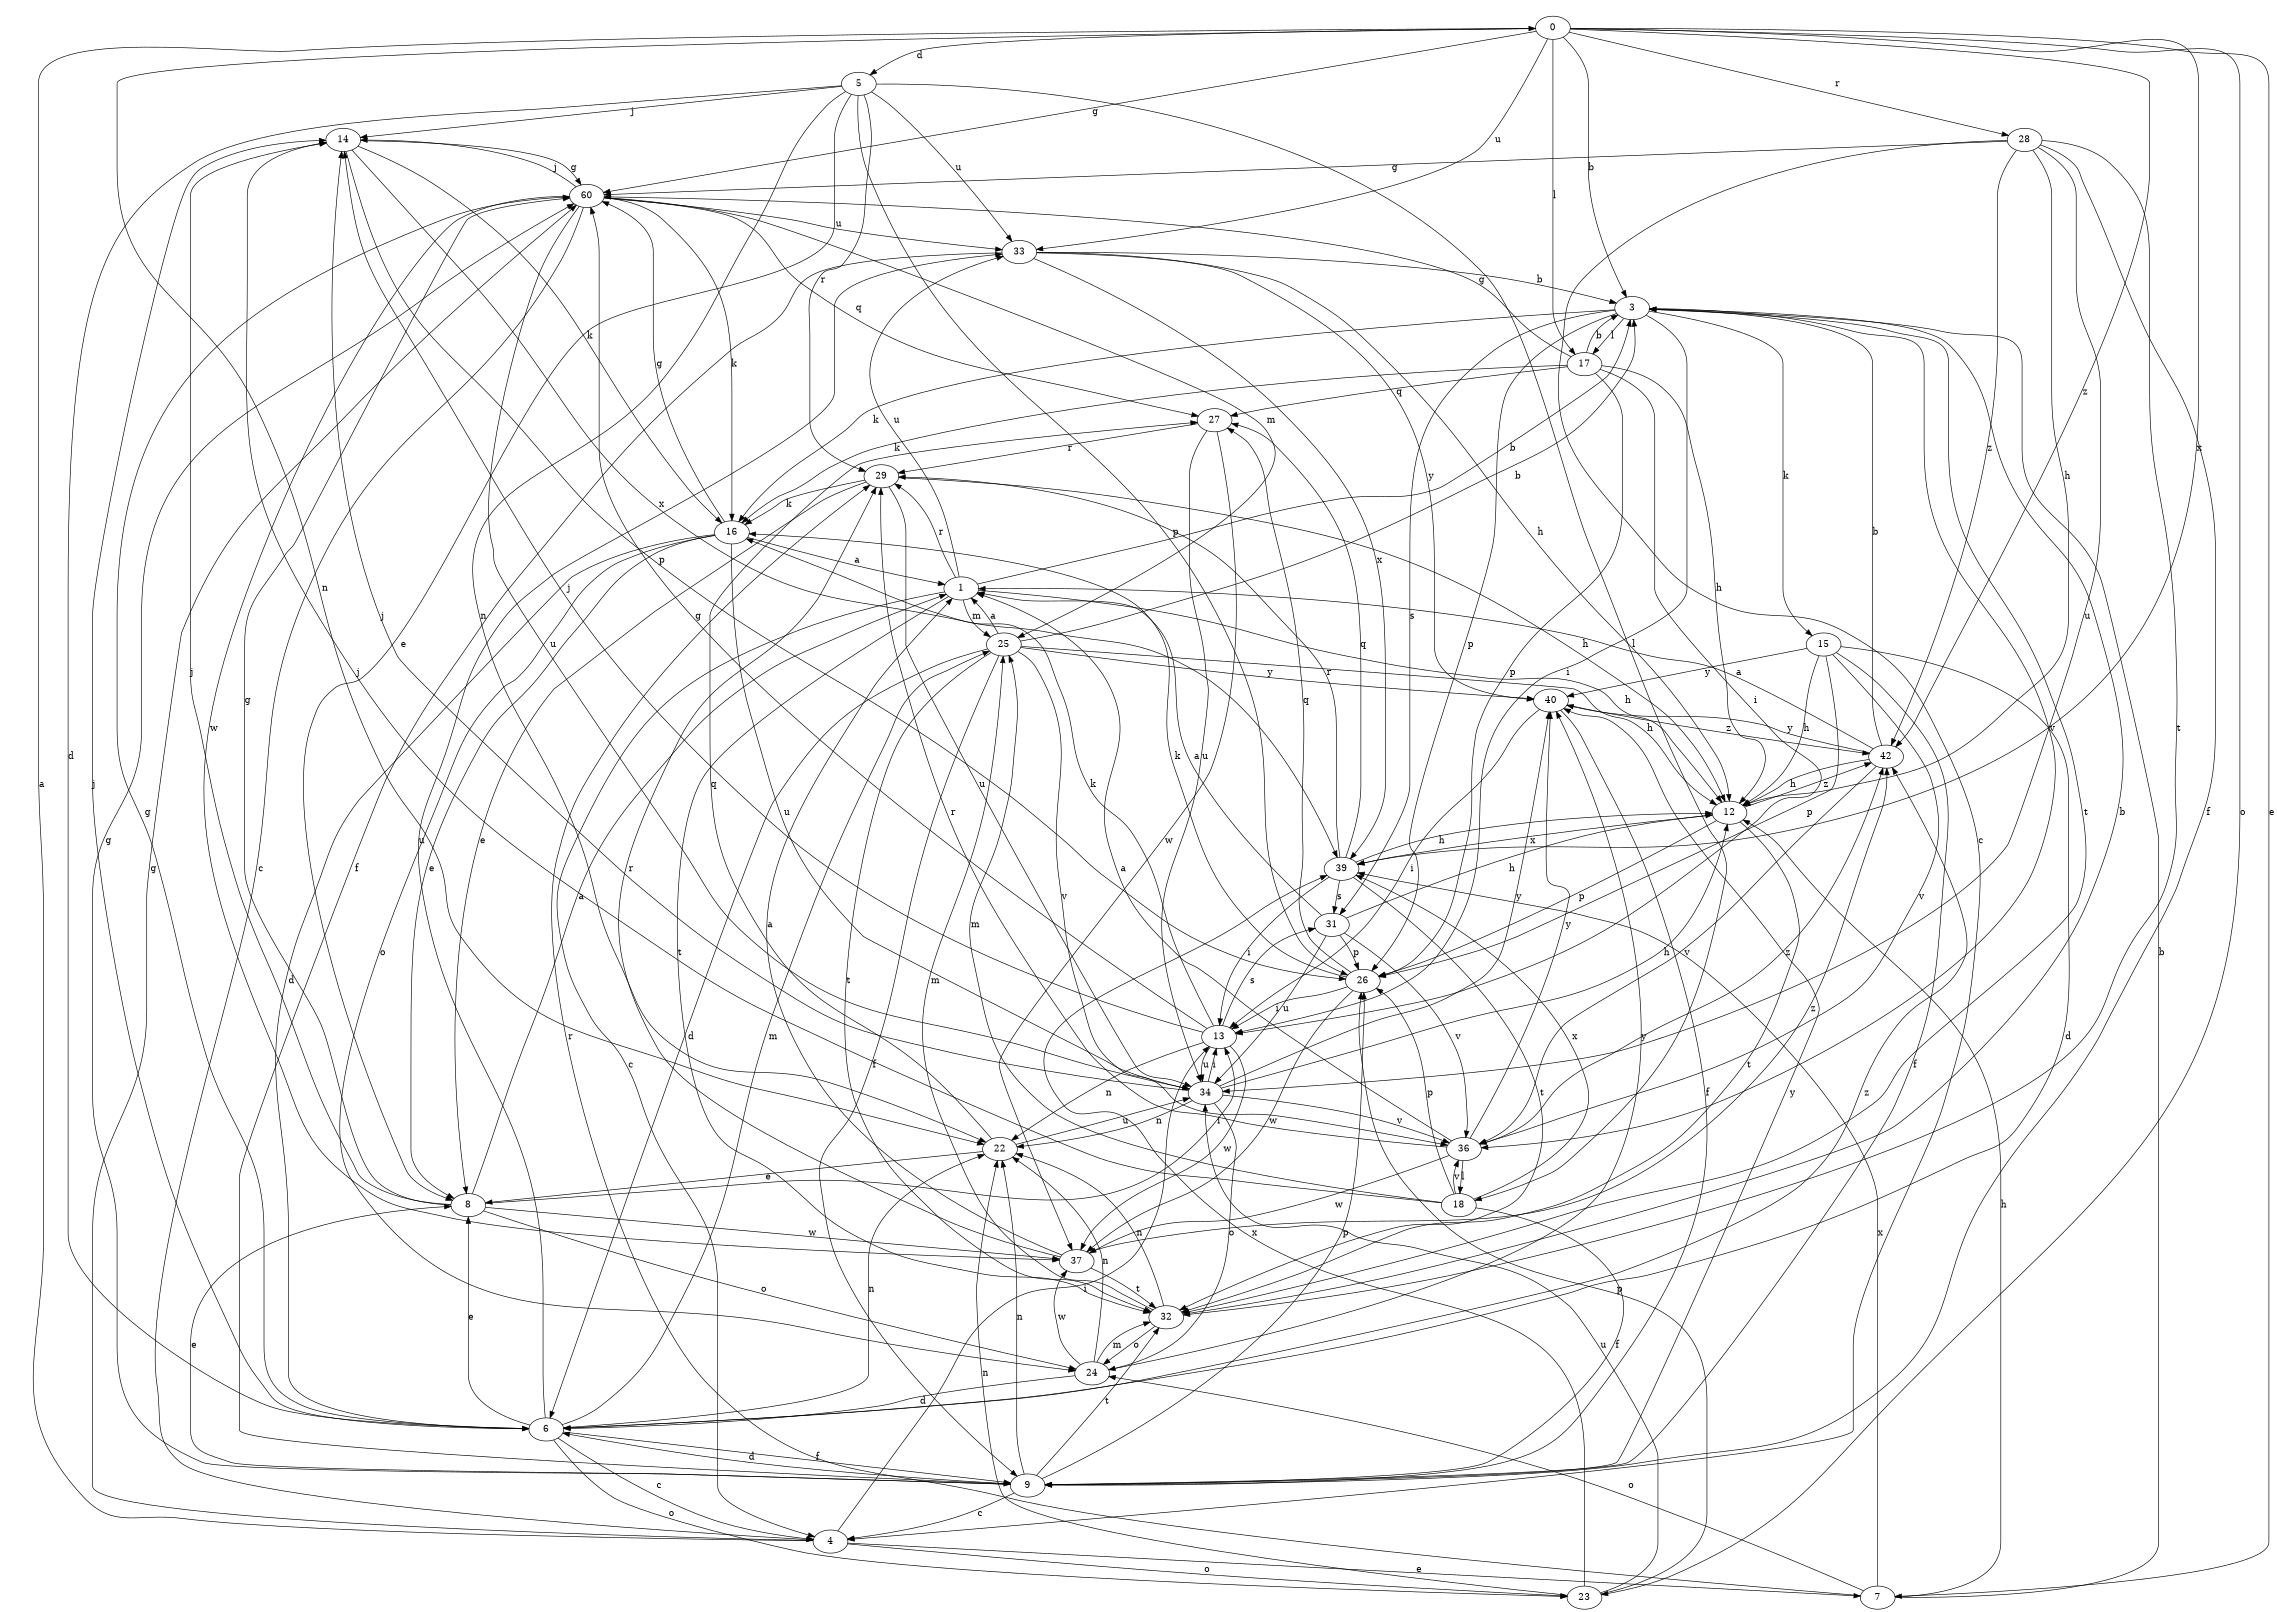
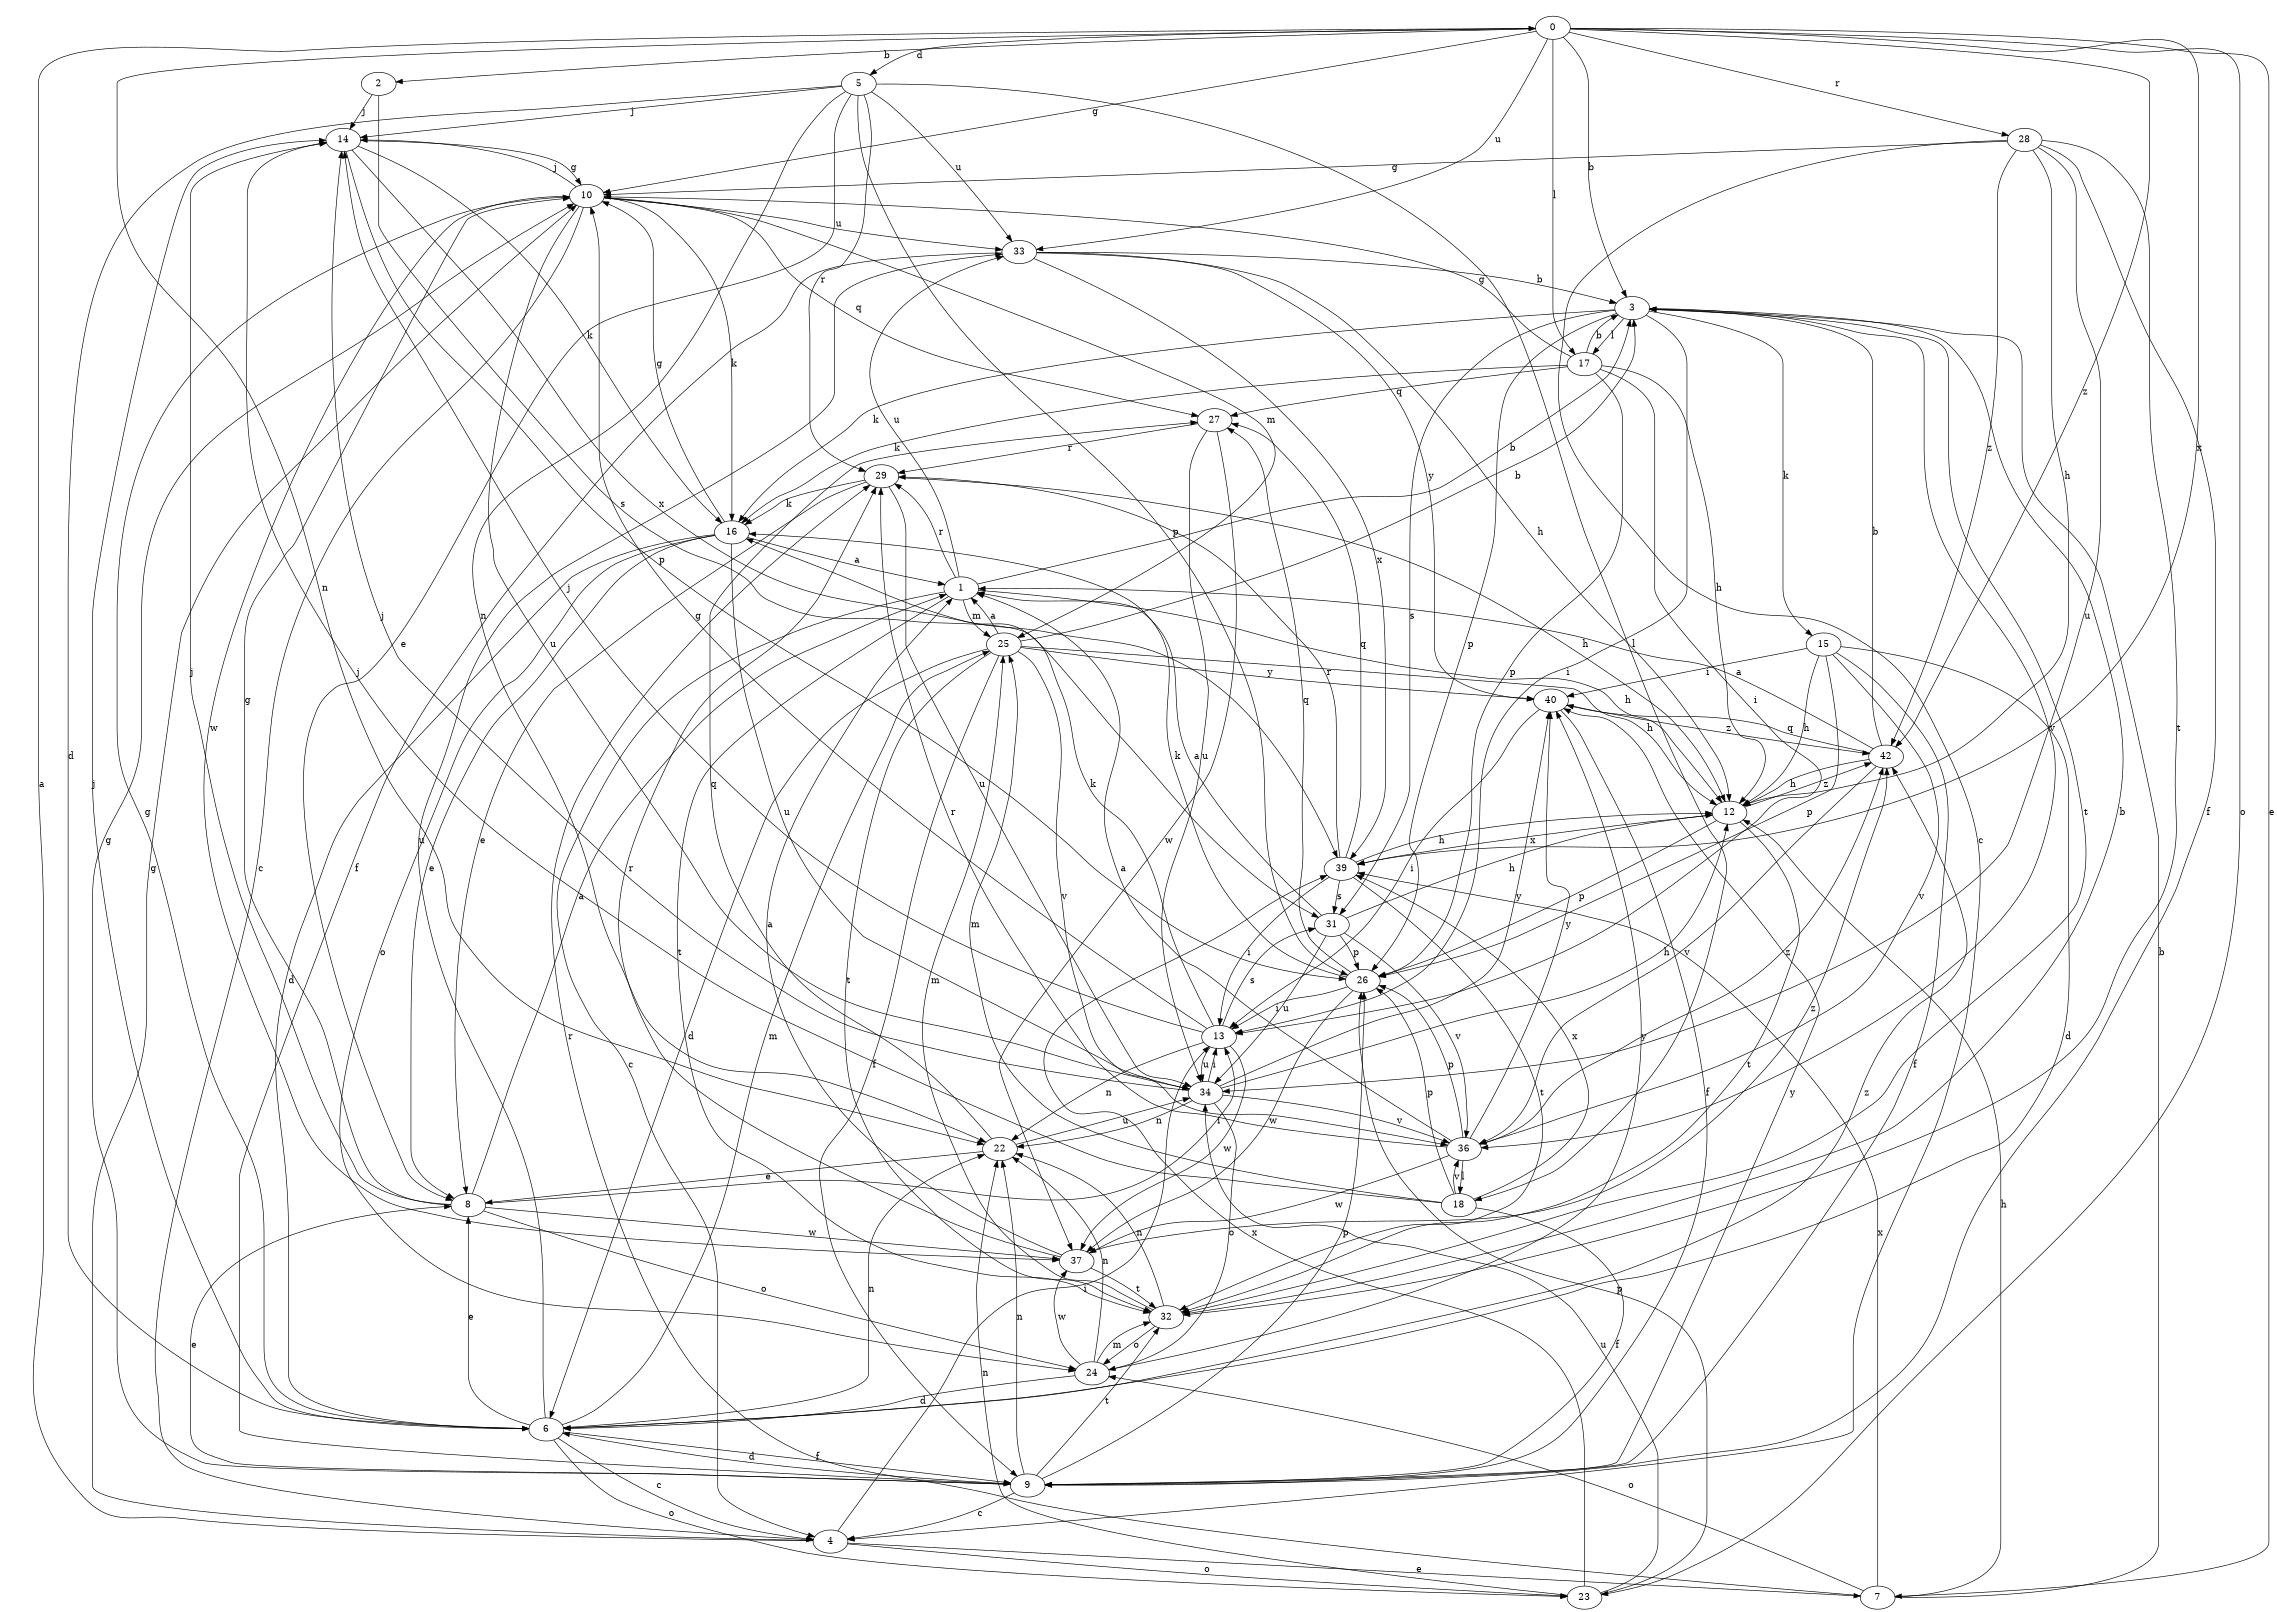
none -> (379, 84)
(587, 196) -> (587, 196)
(1708, 673) -> (1708, 673)
(1790, 729) -> (1790, 729)
none -> (1442, 1052)
